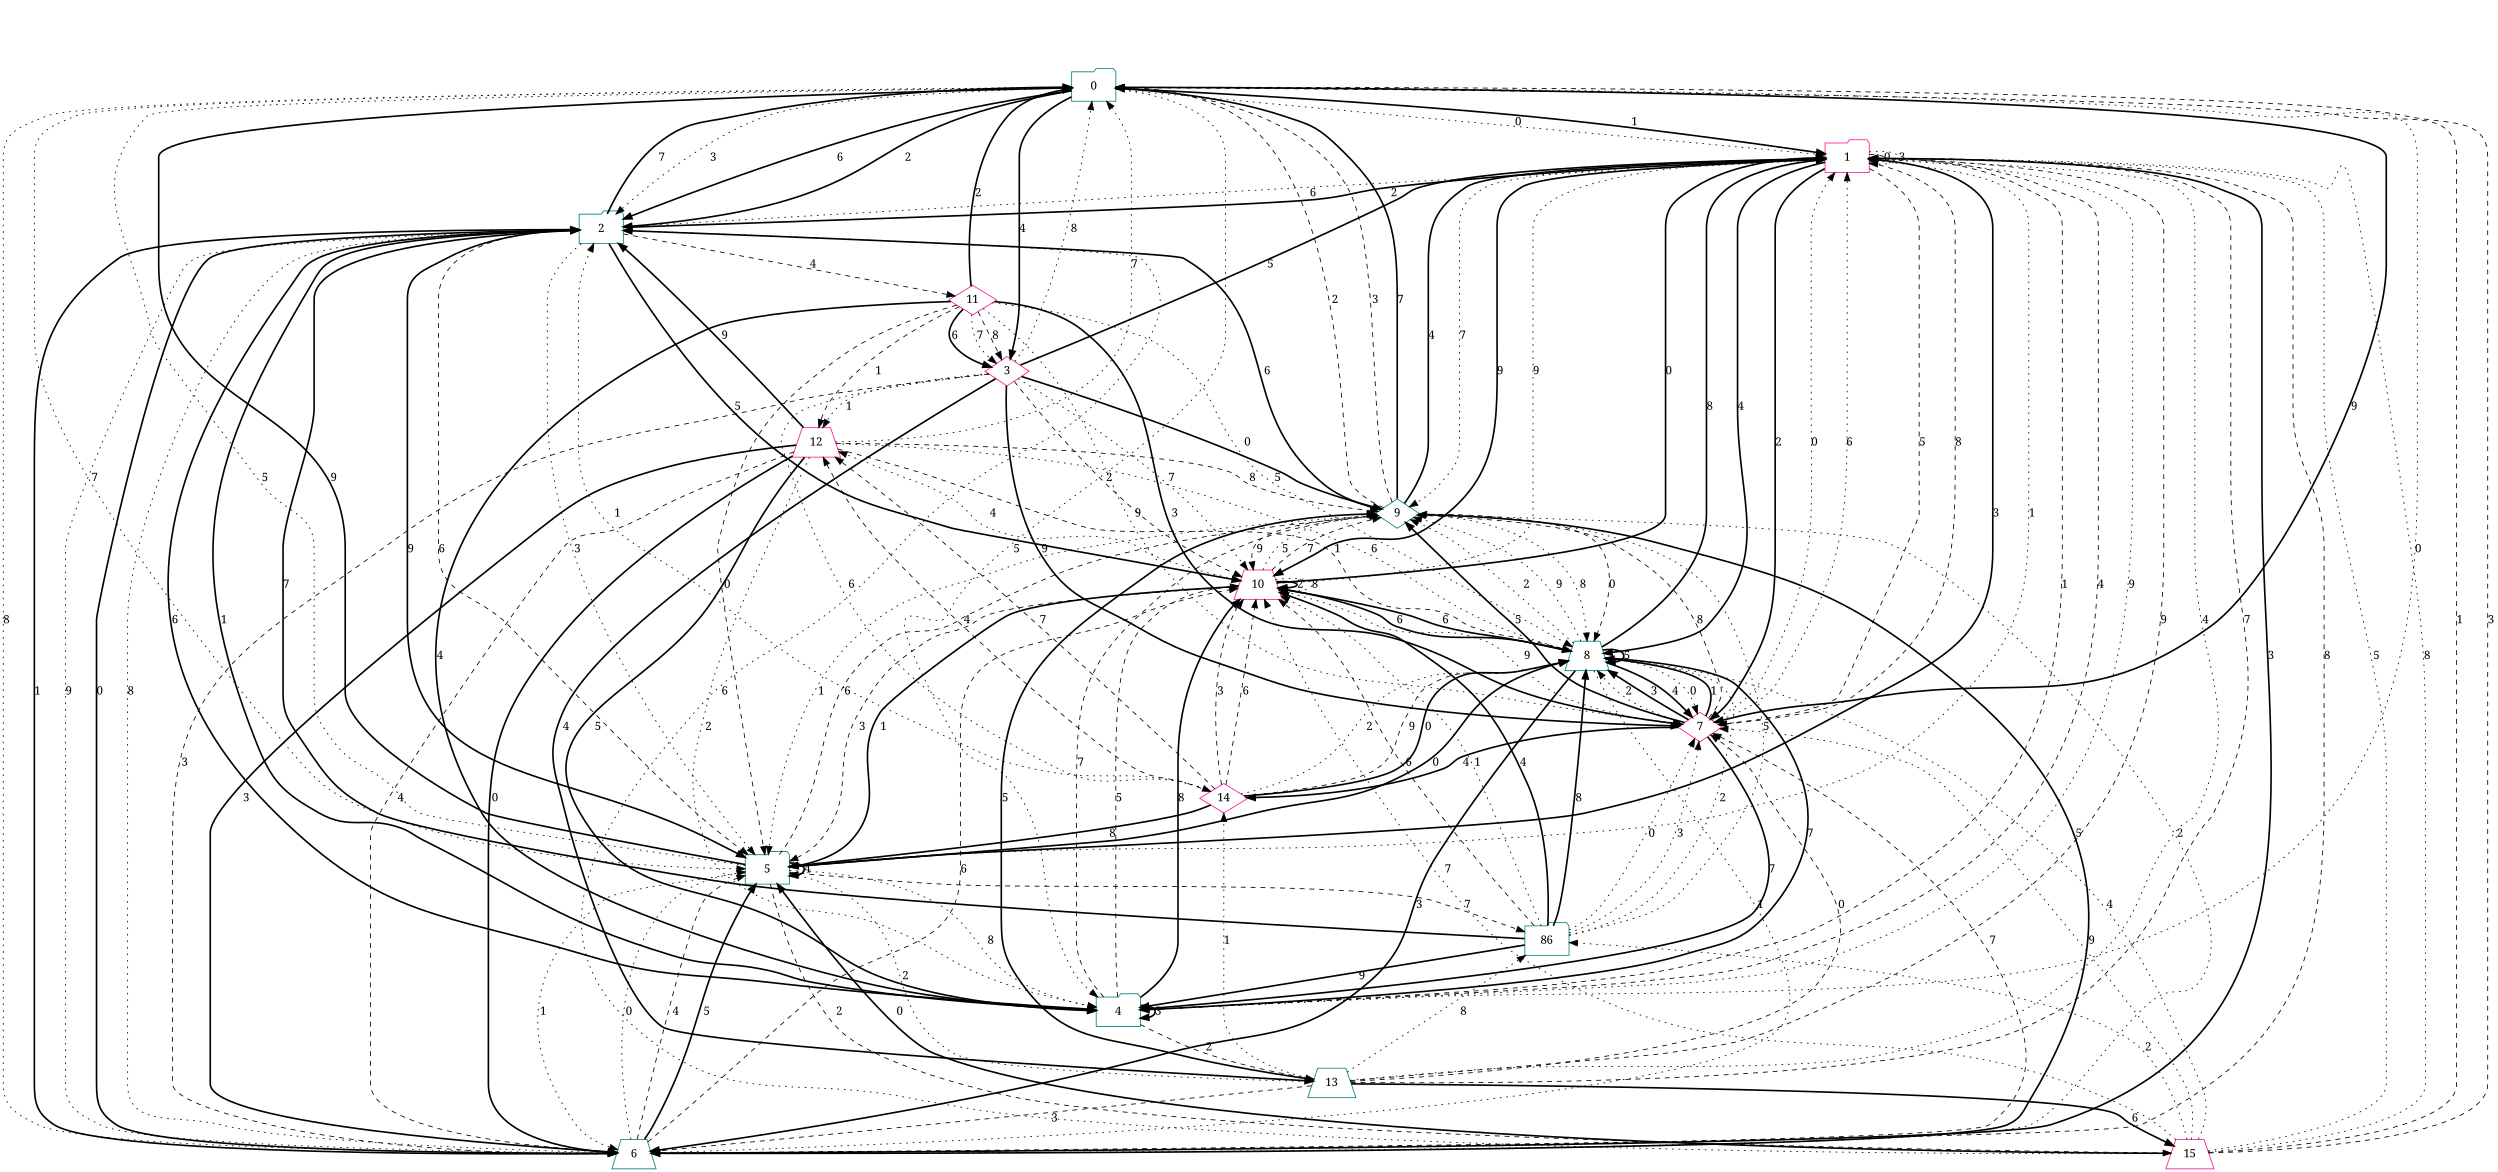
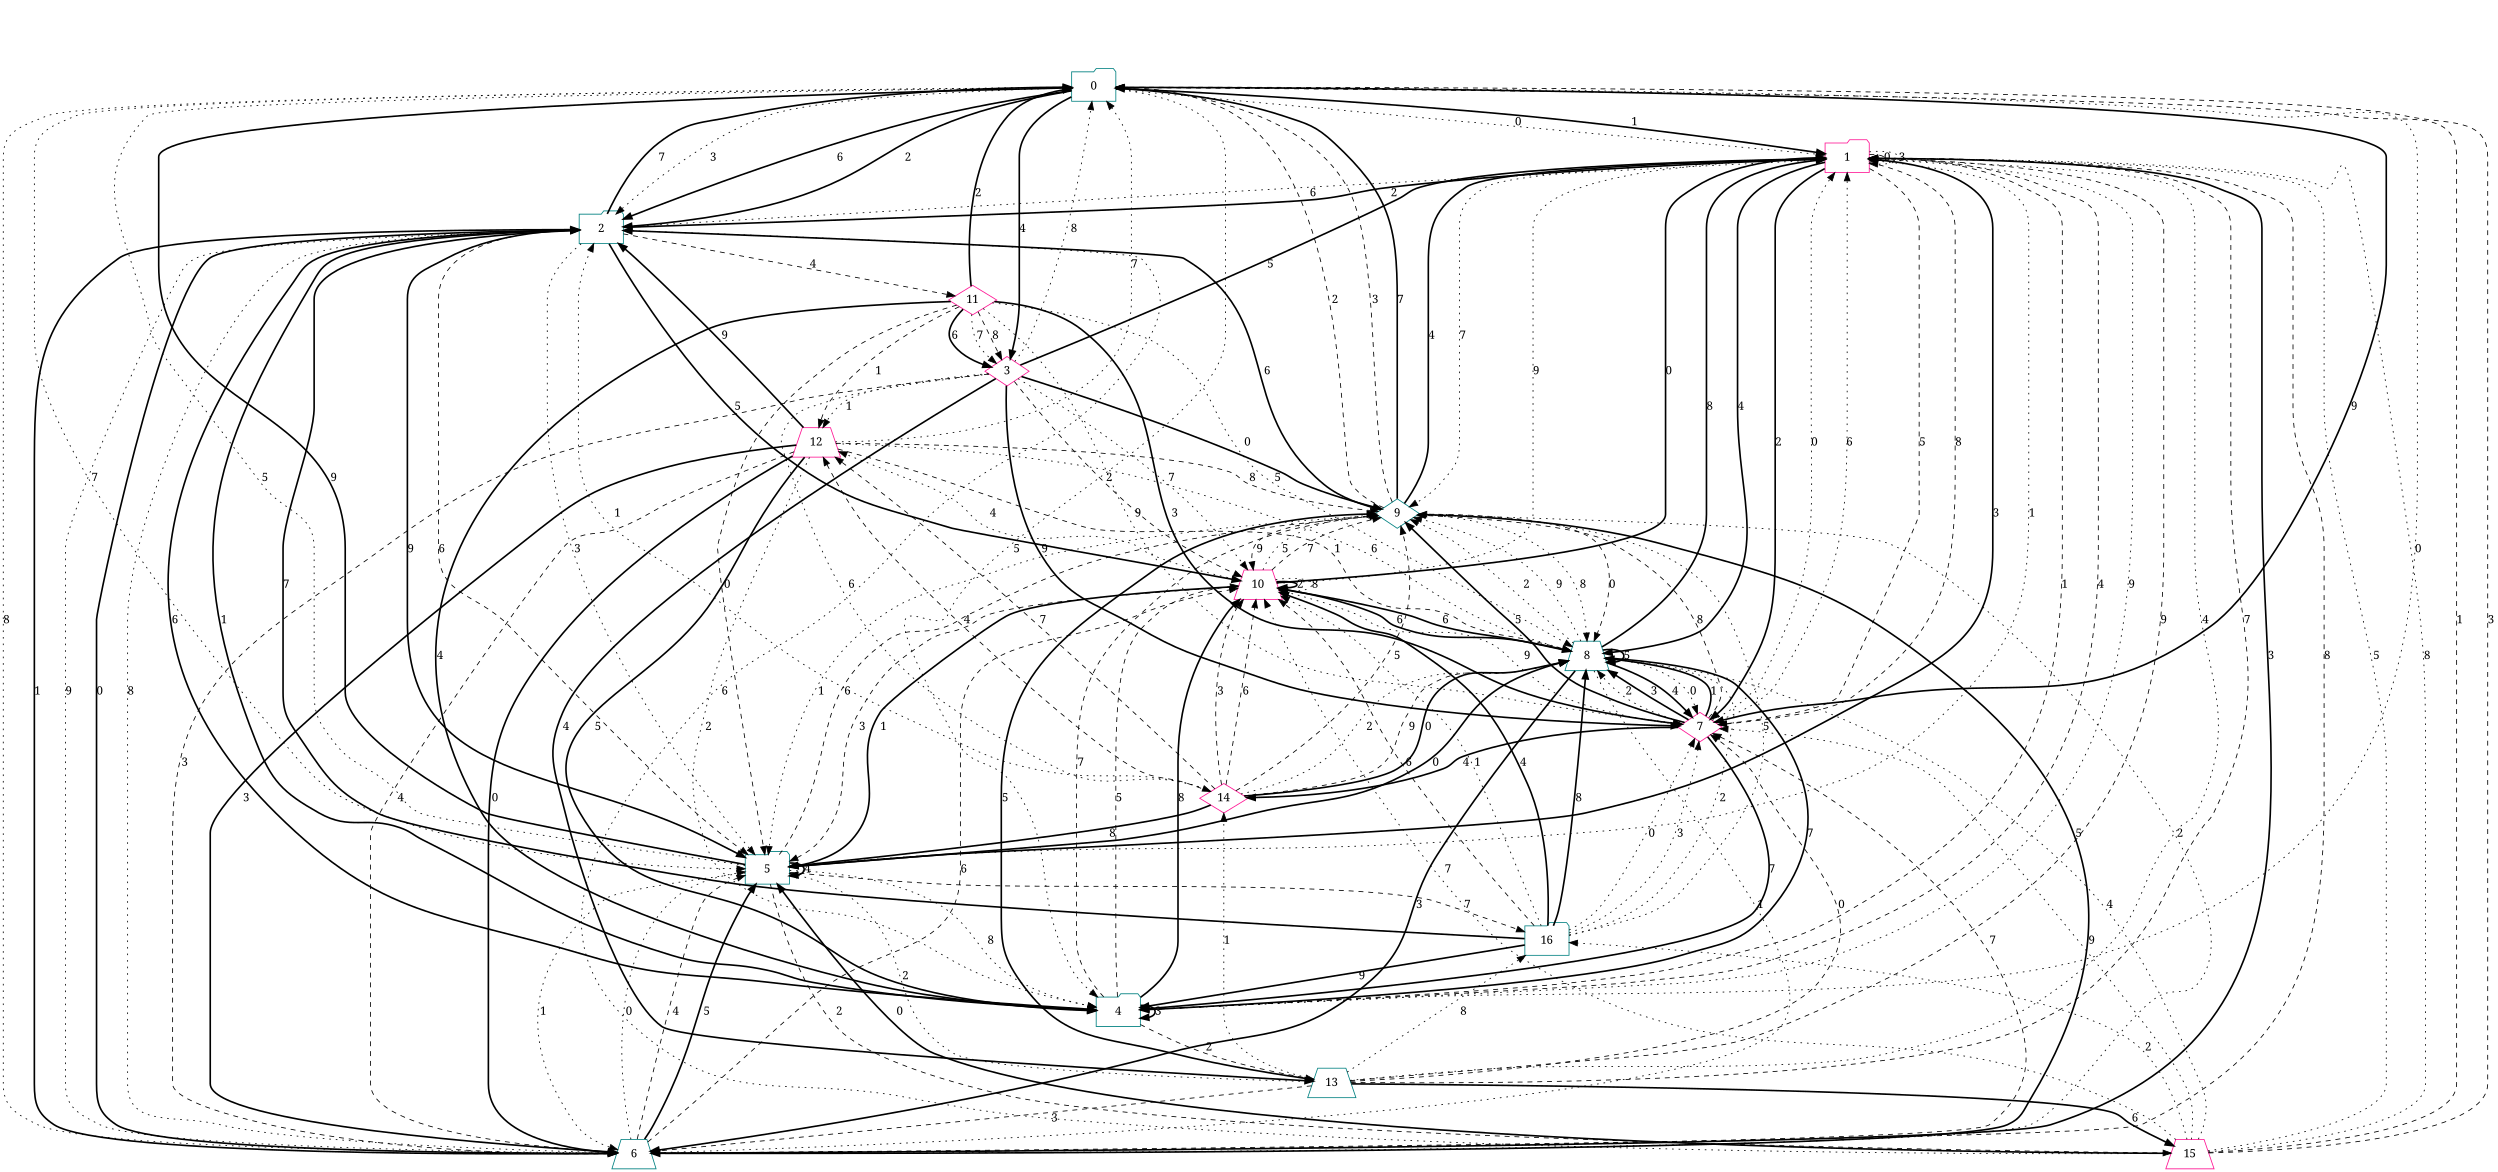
(1497, 290) -> none
none -> (1364, 687)
(1547, 941) -> (1547, 941)
